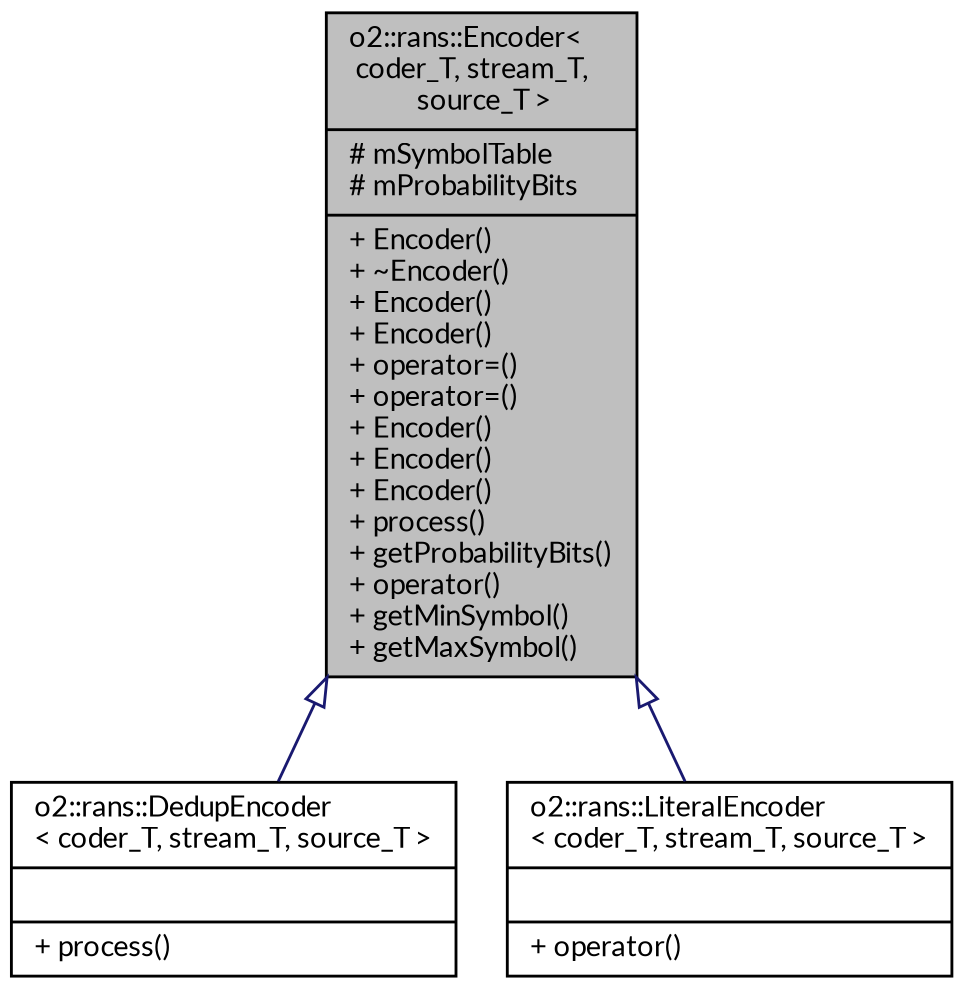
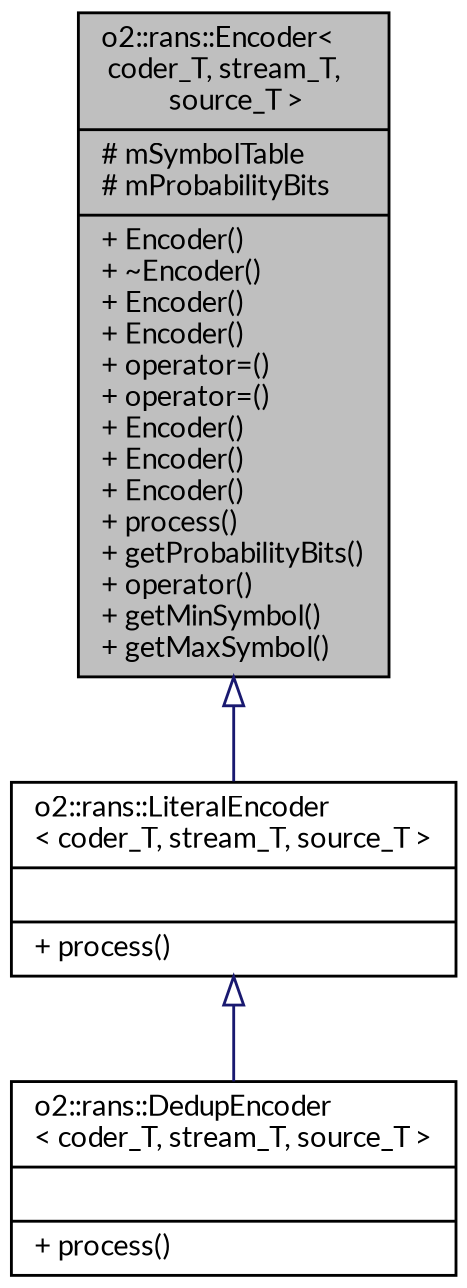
(297, 742) -> (234, 1043)
(607, 948) -> (104, 948)
